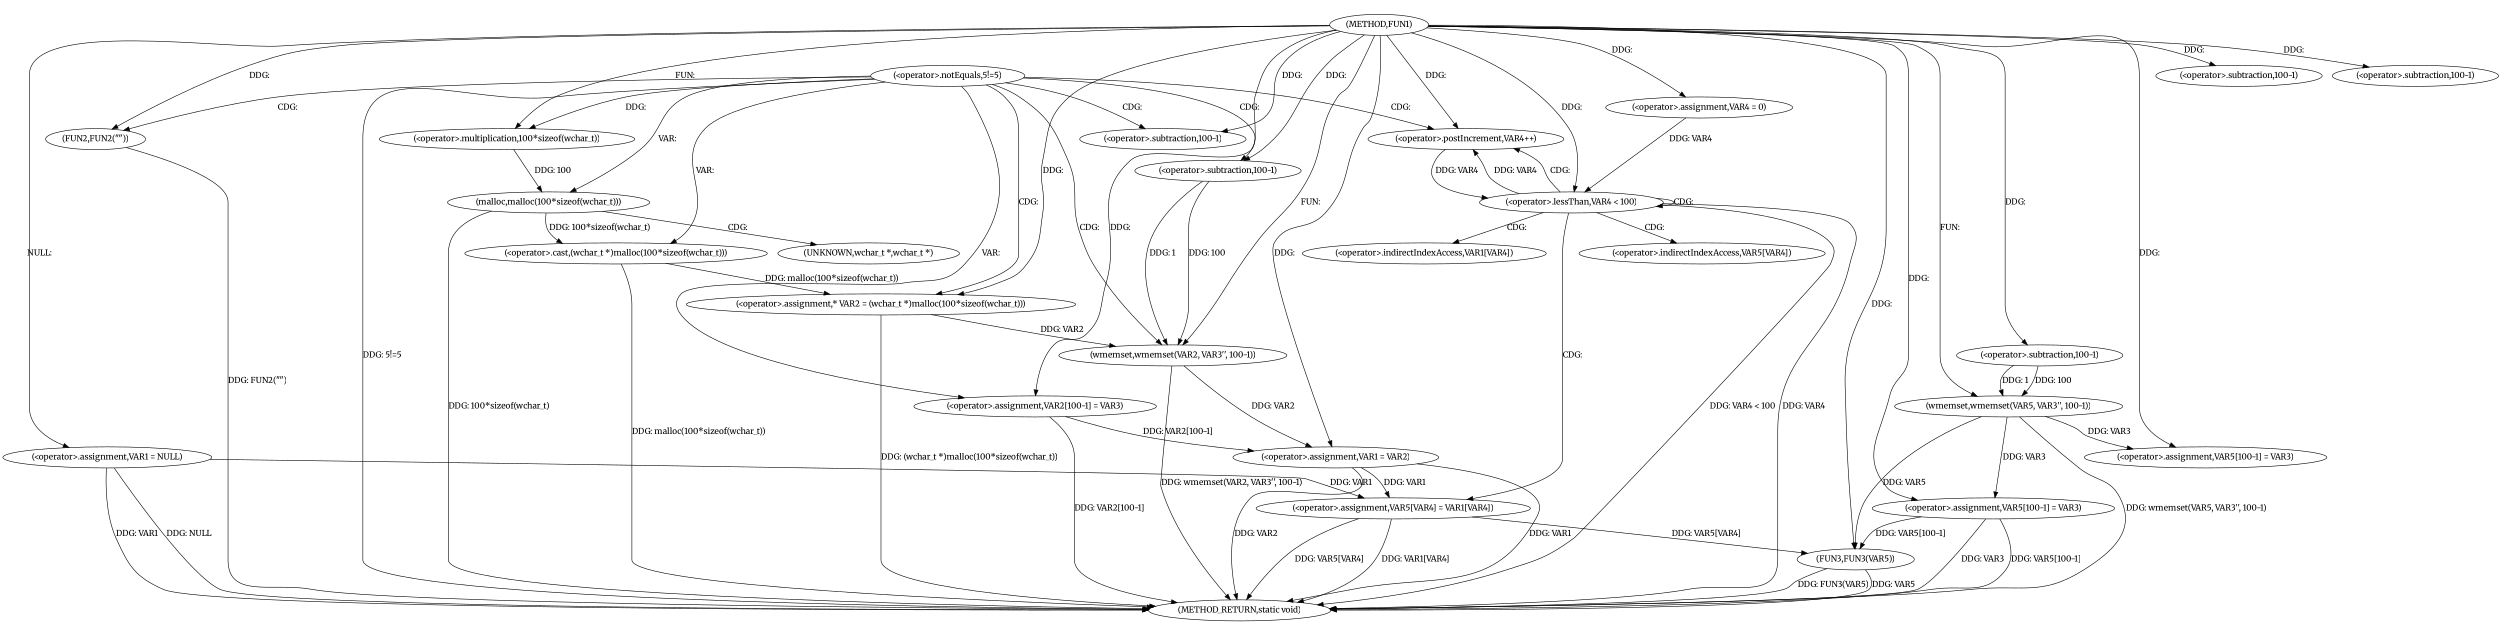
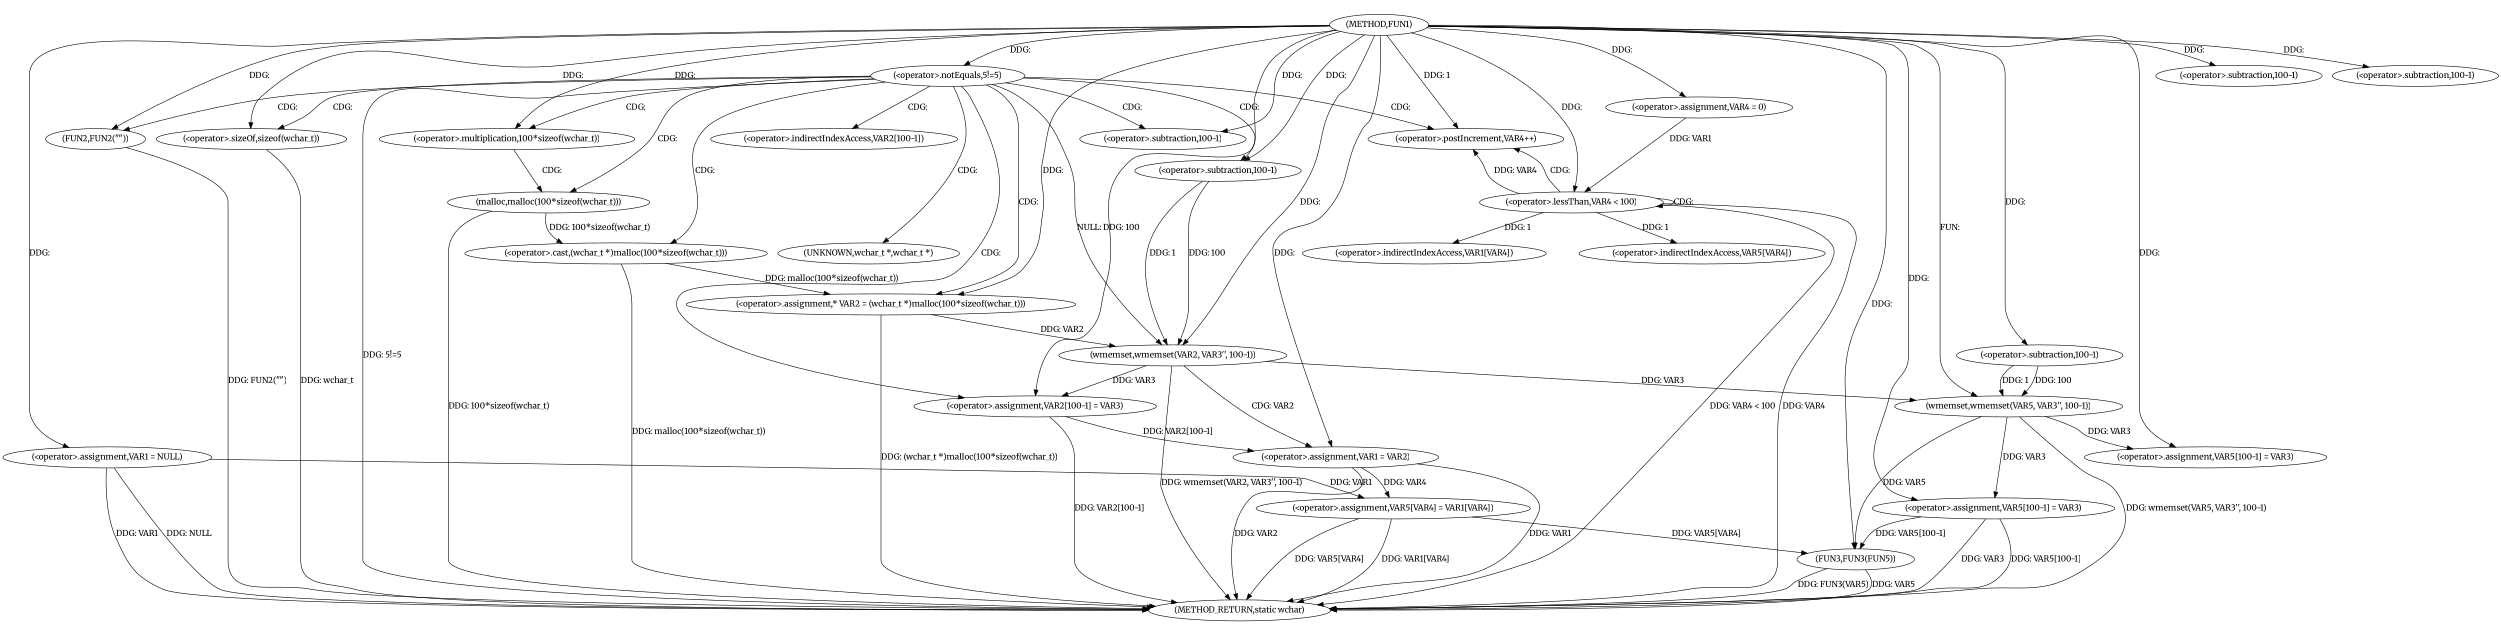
none -> (1102, 34)
(686, 76) -> (686, 76)
(1437, 76) -> (1437, 76)
(637, 107) -> (637, 107)
none -> (251, 139)
(669, 139) -> (669, 139)
none -> (834, 139)
(1691, 139) -> (1691, 139)
(553, 171) -> (553, 171)
(706, 171) -> (706, 171)
(1440, 185) -> none
(1311, 202) -> (1311, 202)
(707, 228) -> (951, 173)
(1091, 228) -> (1091, 228)
(1122, 228) -> (1122, 228)
(1518, 228) -> (1518, 228)
(1656, 228) -> (1656, 228)
(41, 253) -> (41, 253)
(992, 253) -> (992, 253)
none -> (1107, 380)
none -> (1588, 381)
(1563, 387) -> none
(1273, 406) -> (1273, 406)
(1405, 483) -> (1405, 483)
(1856, 559) -> (1856, 559)
(1240, 610) -> (1240, 610)
